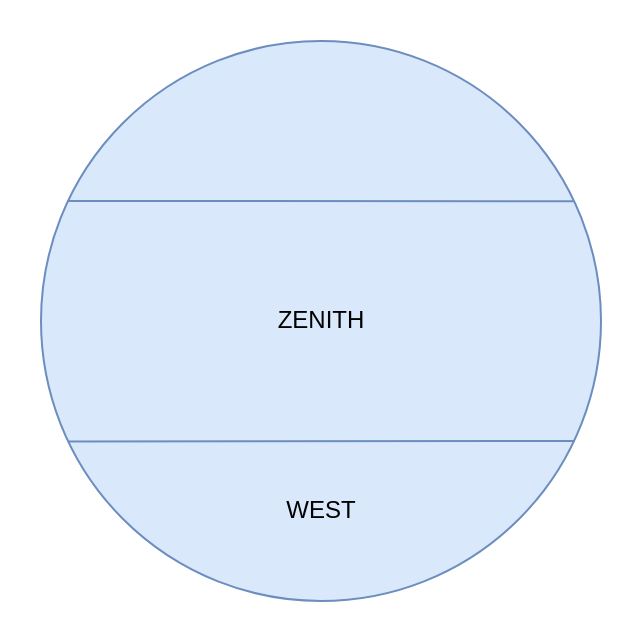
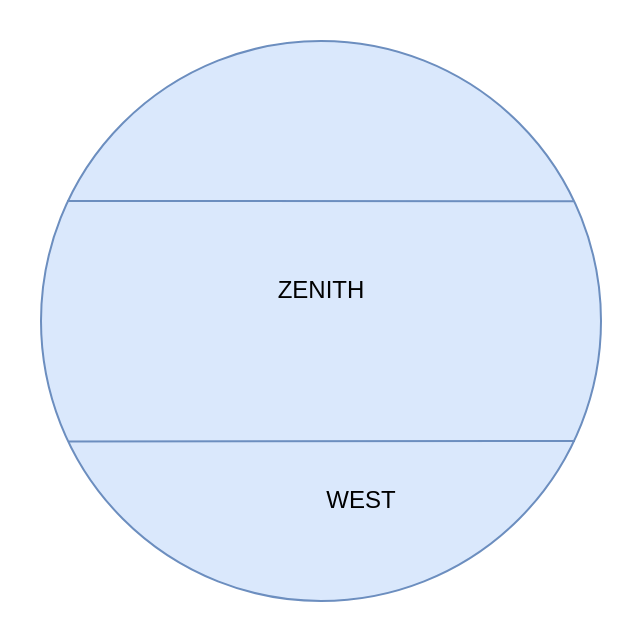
(321, 321) -> (321, 291)
(321, 511) -> (361, 501)
